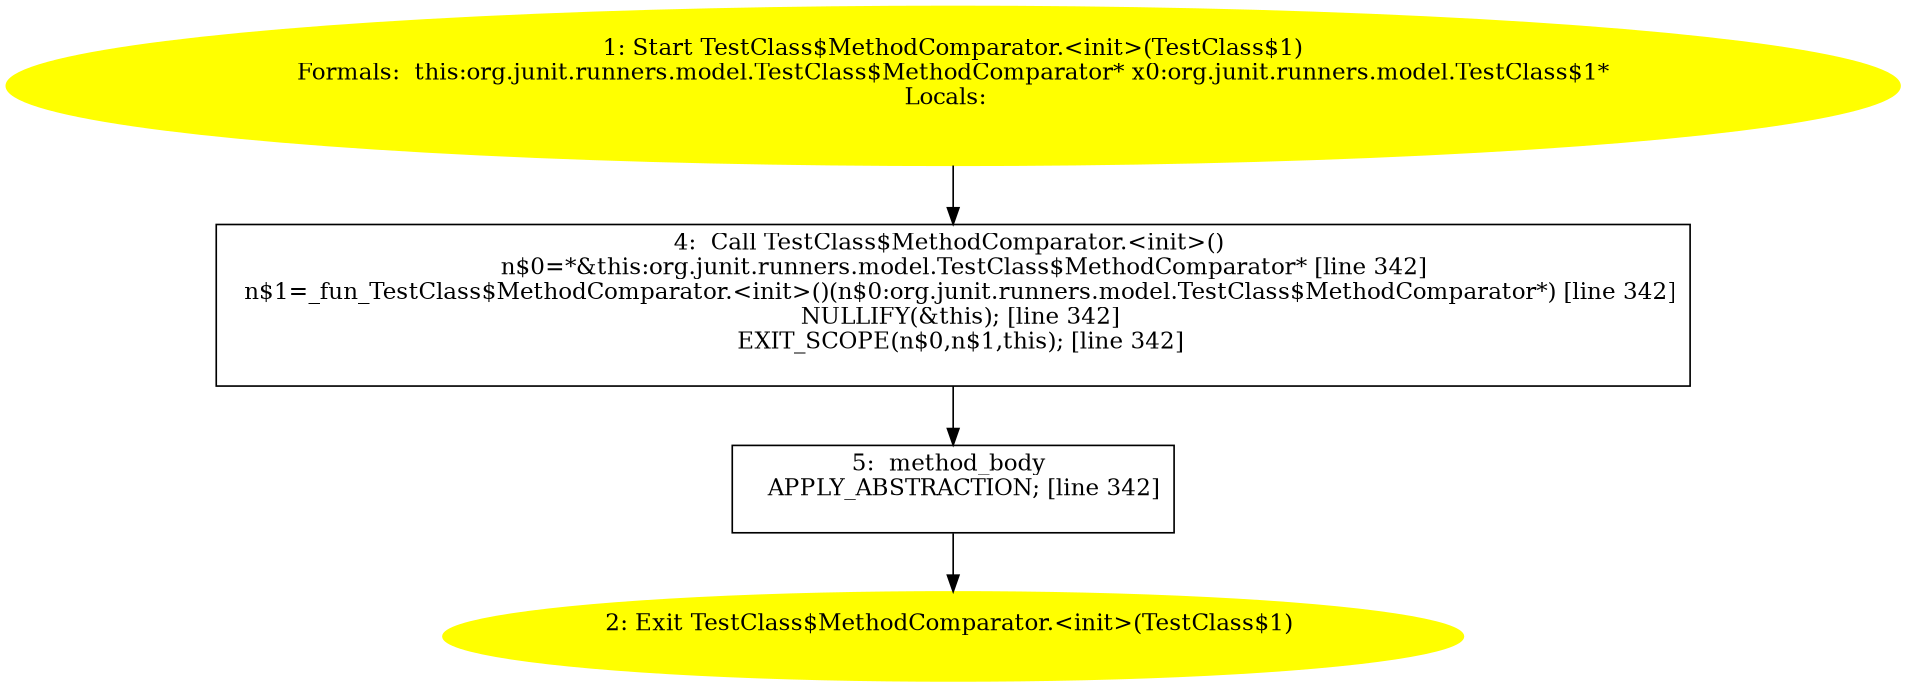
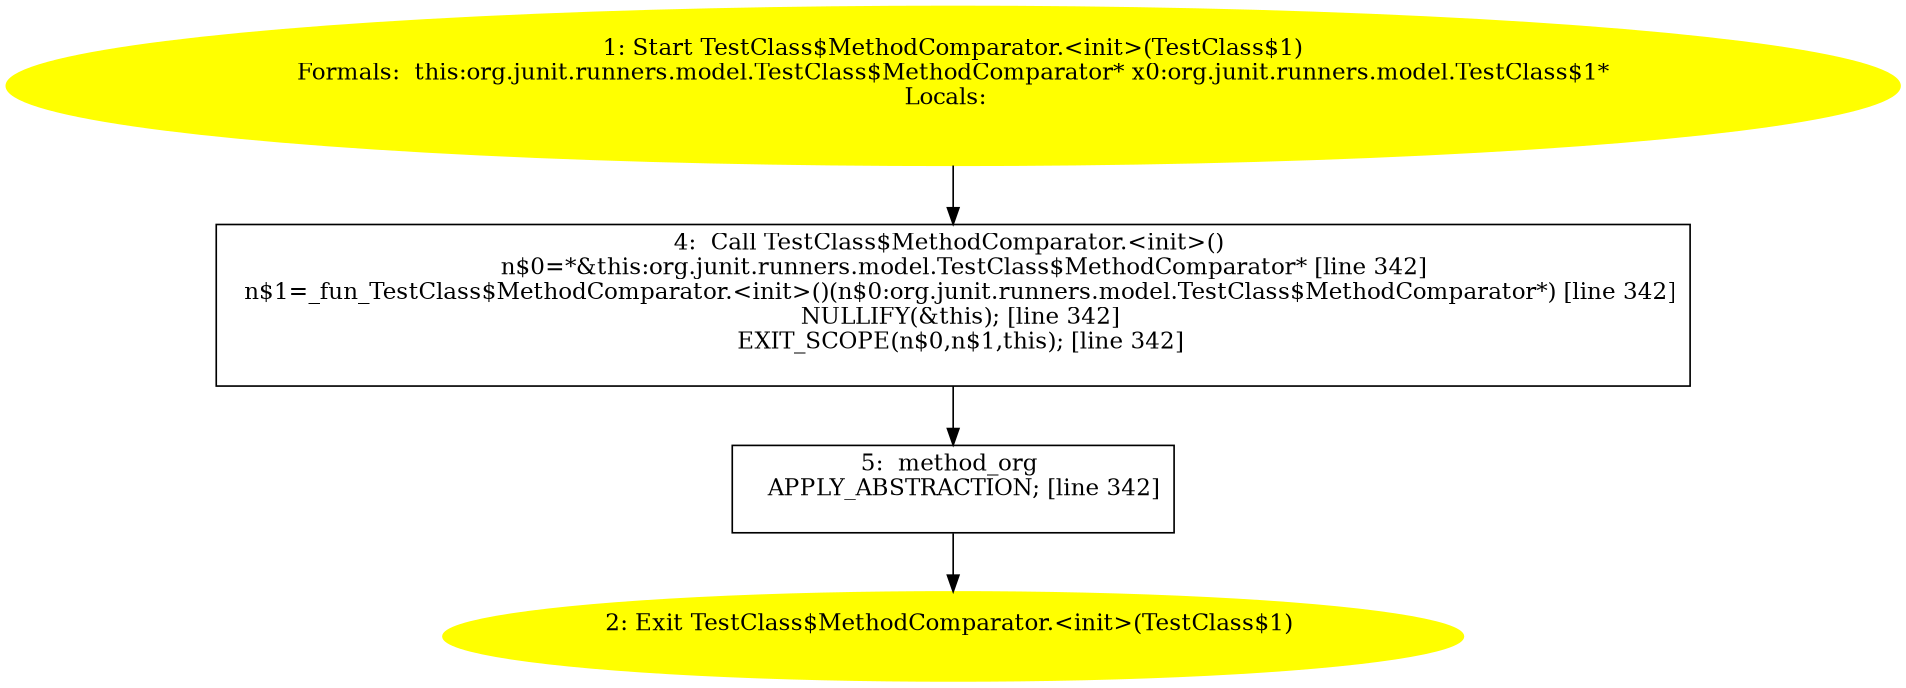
(953, 489) -> (953, 489)
